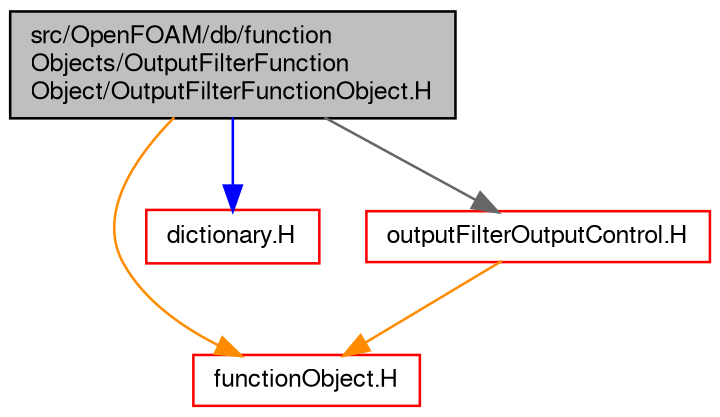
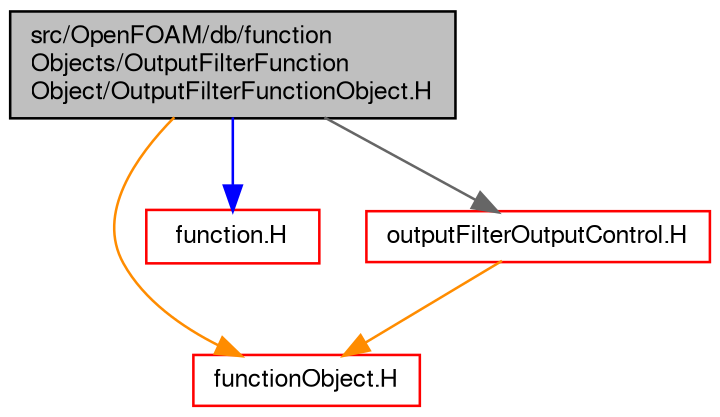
(233, 237) -> (233, 237)
